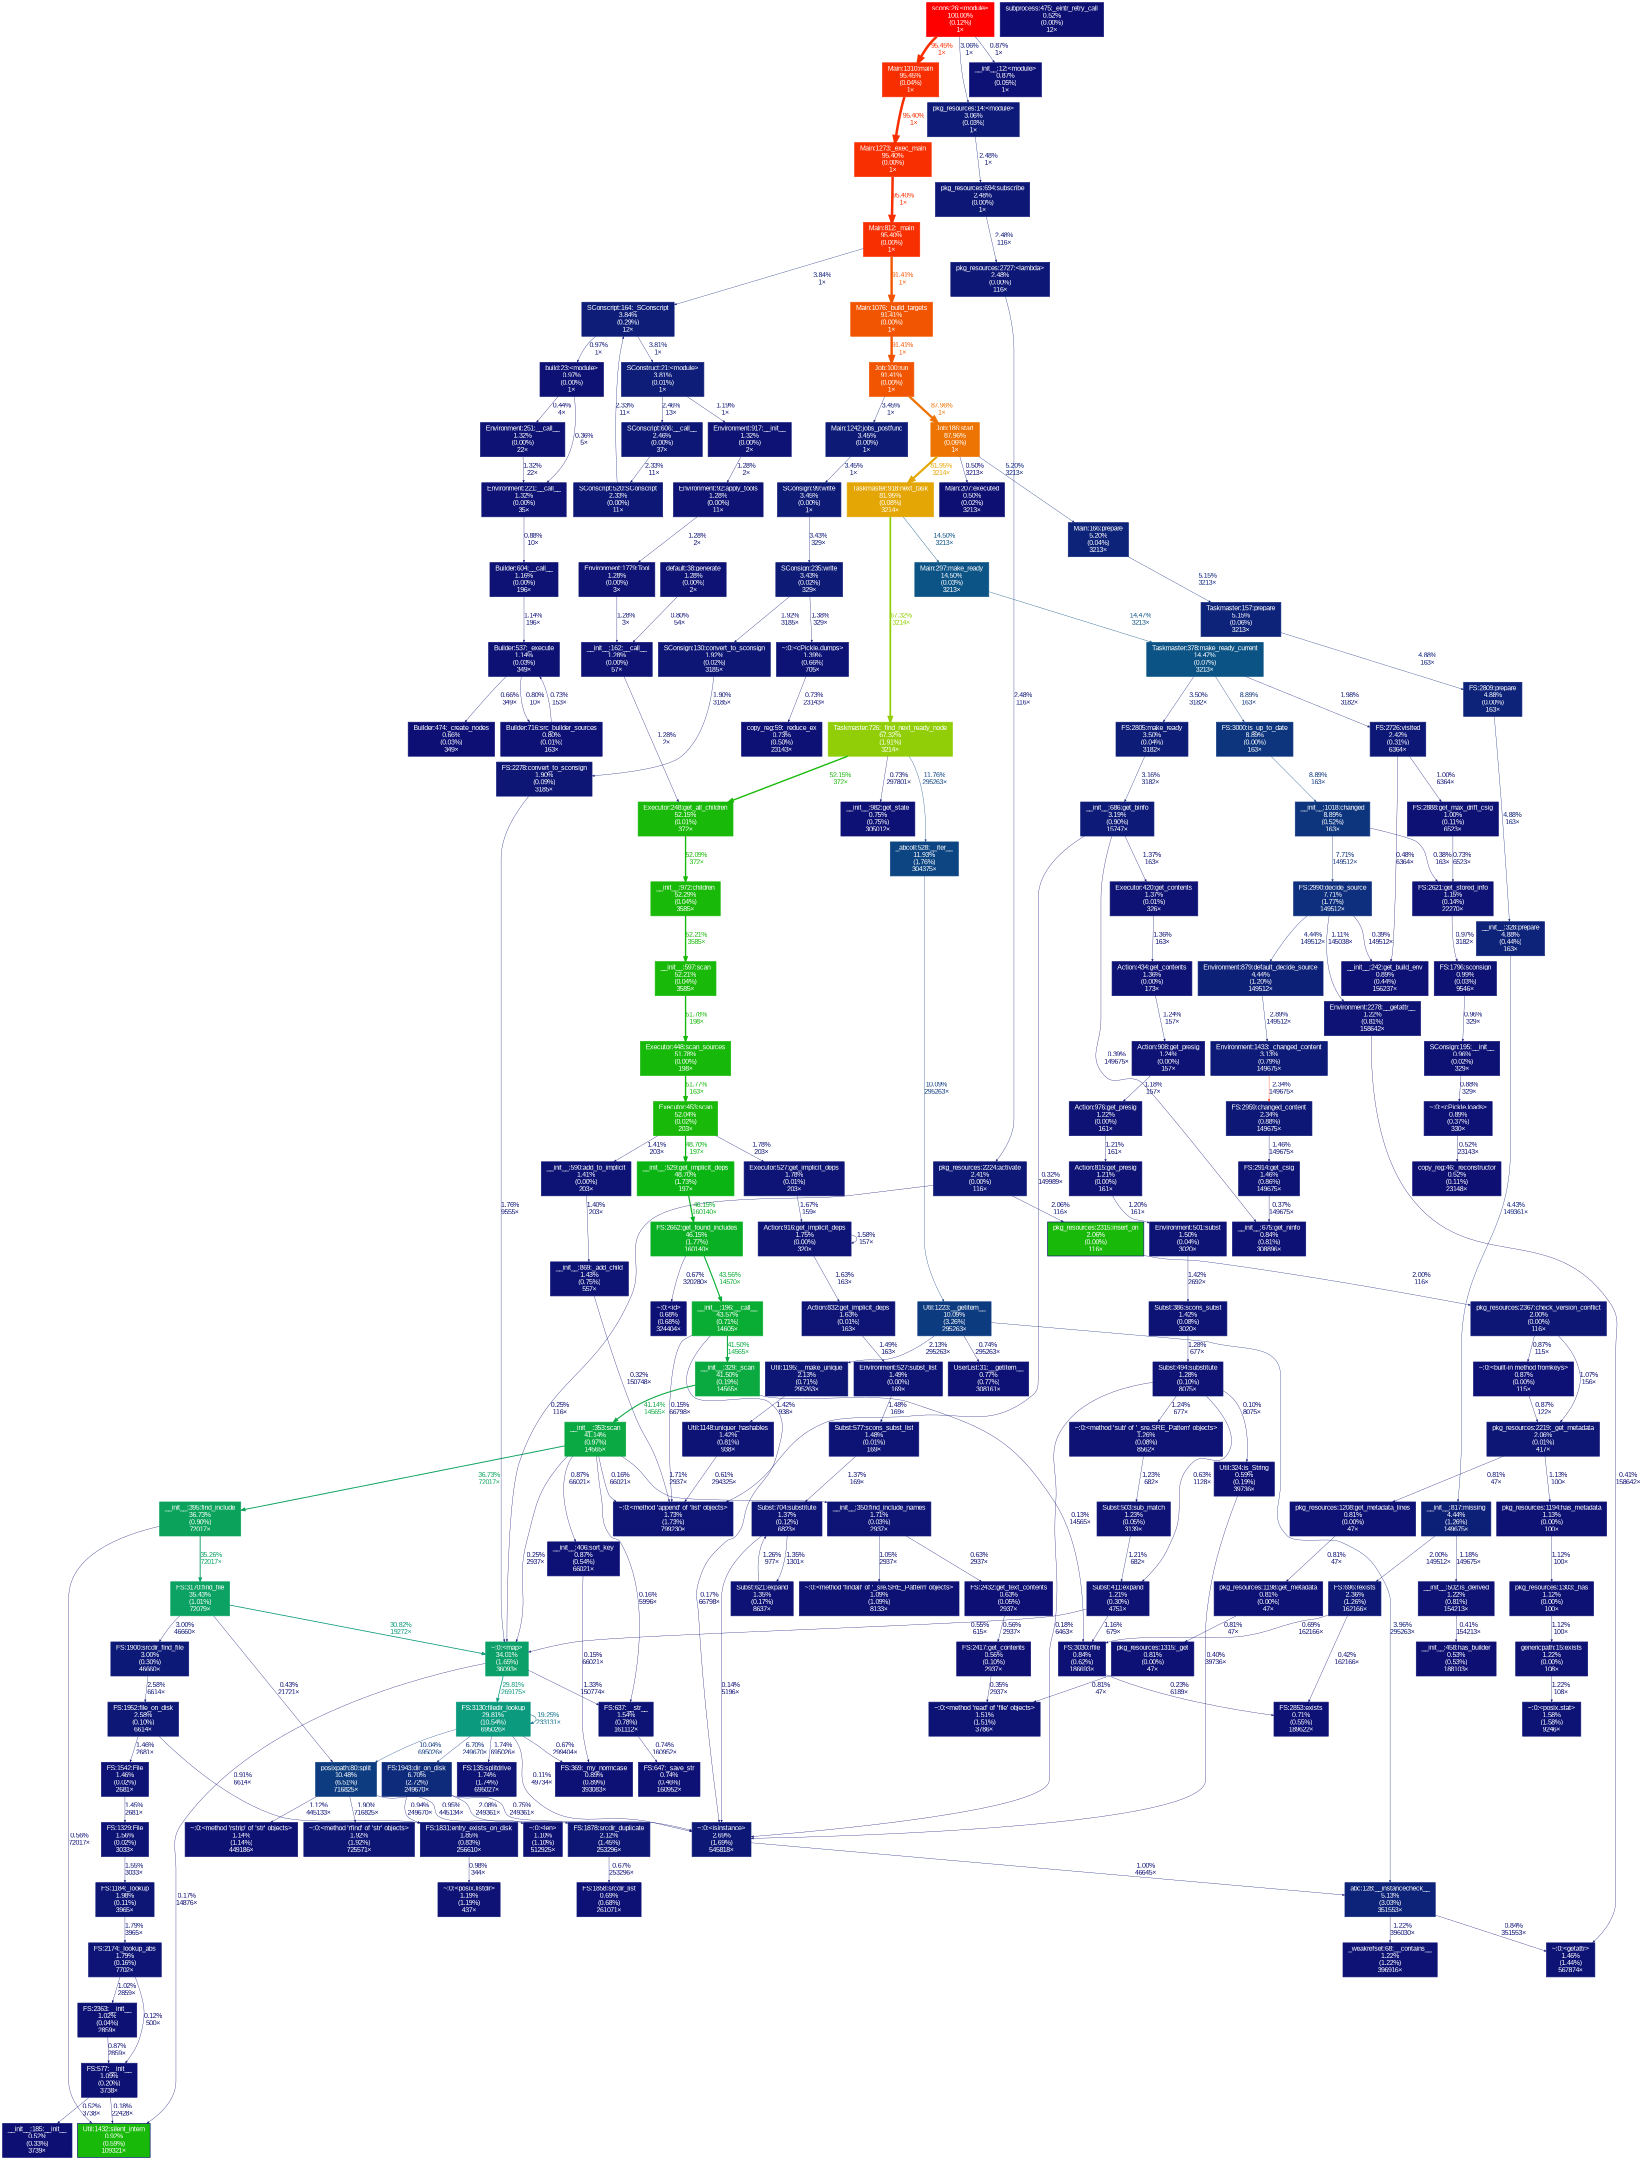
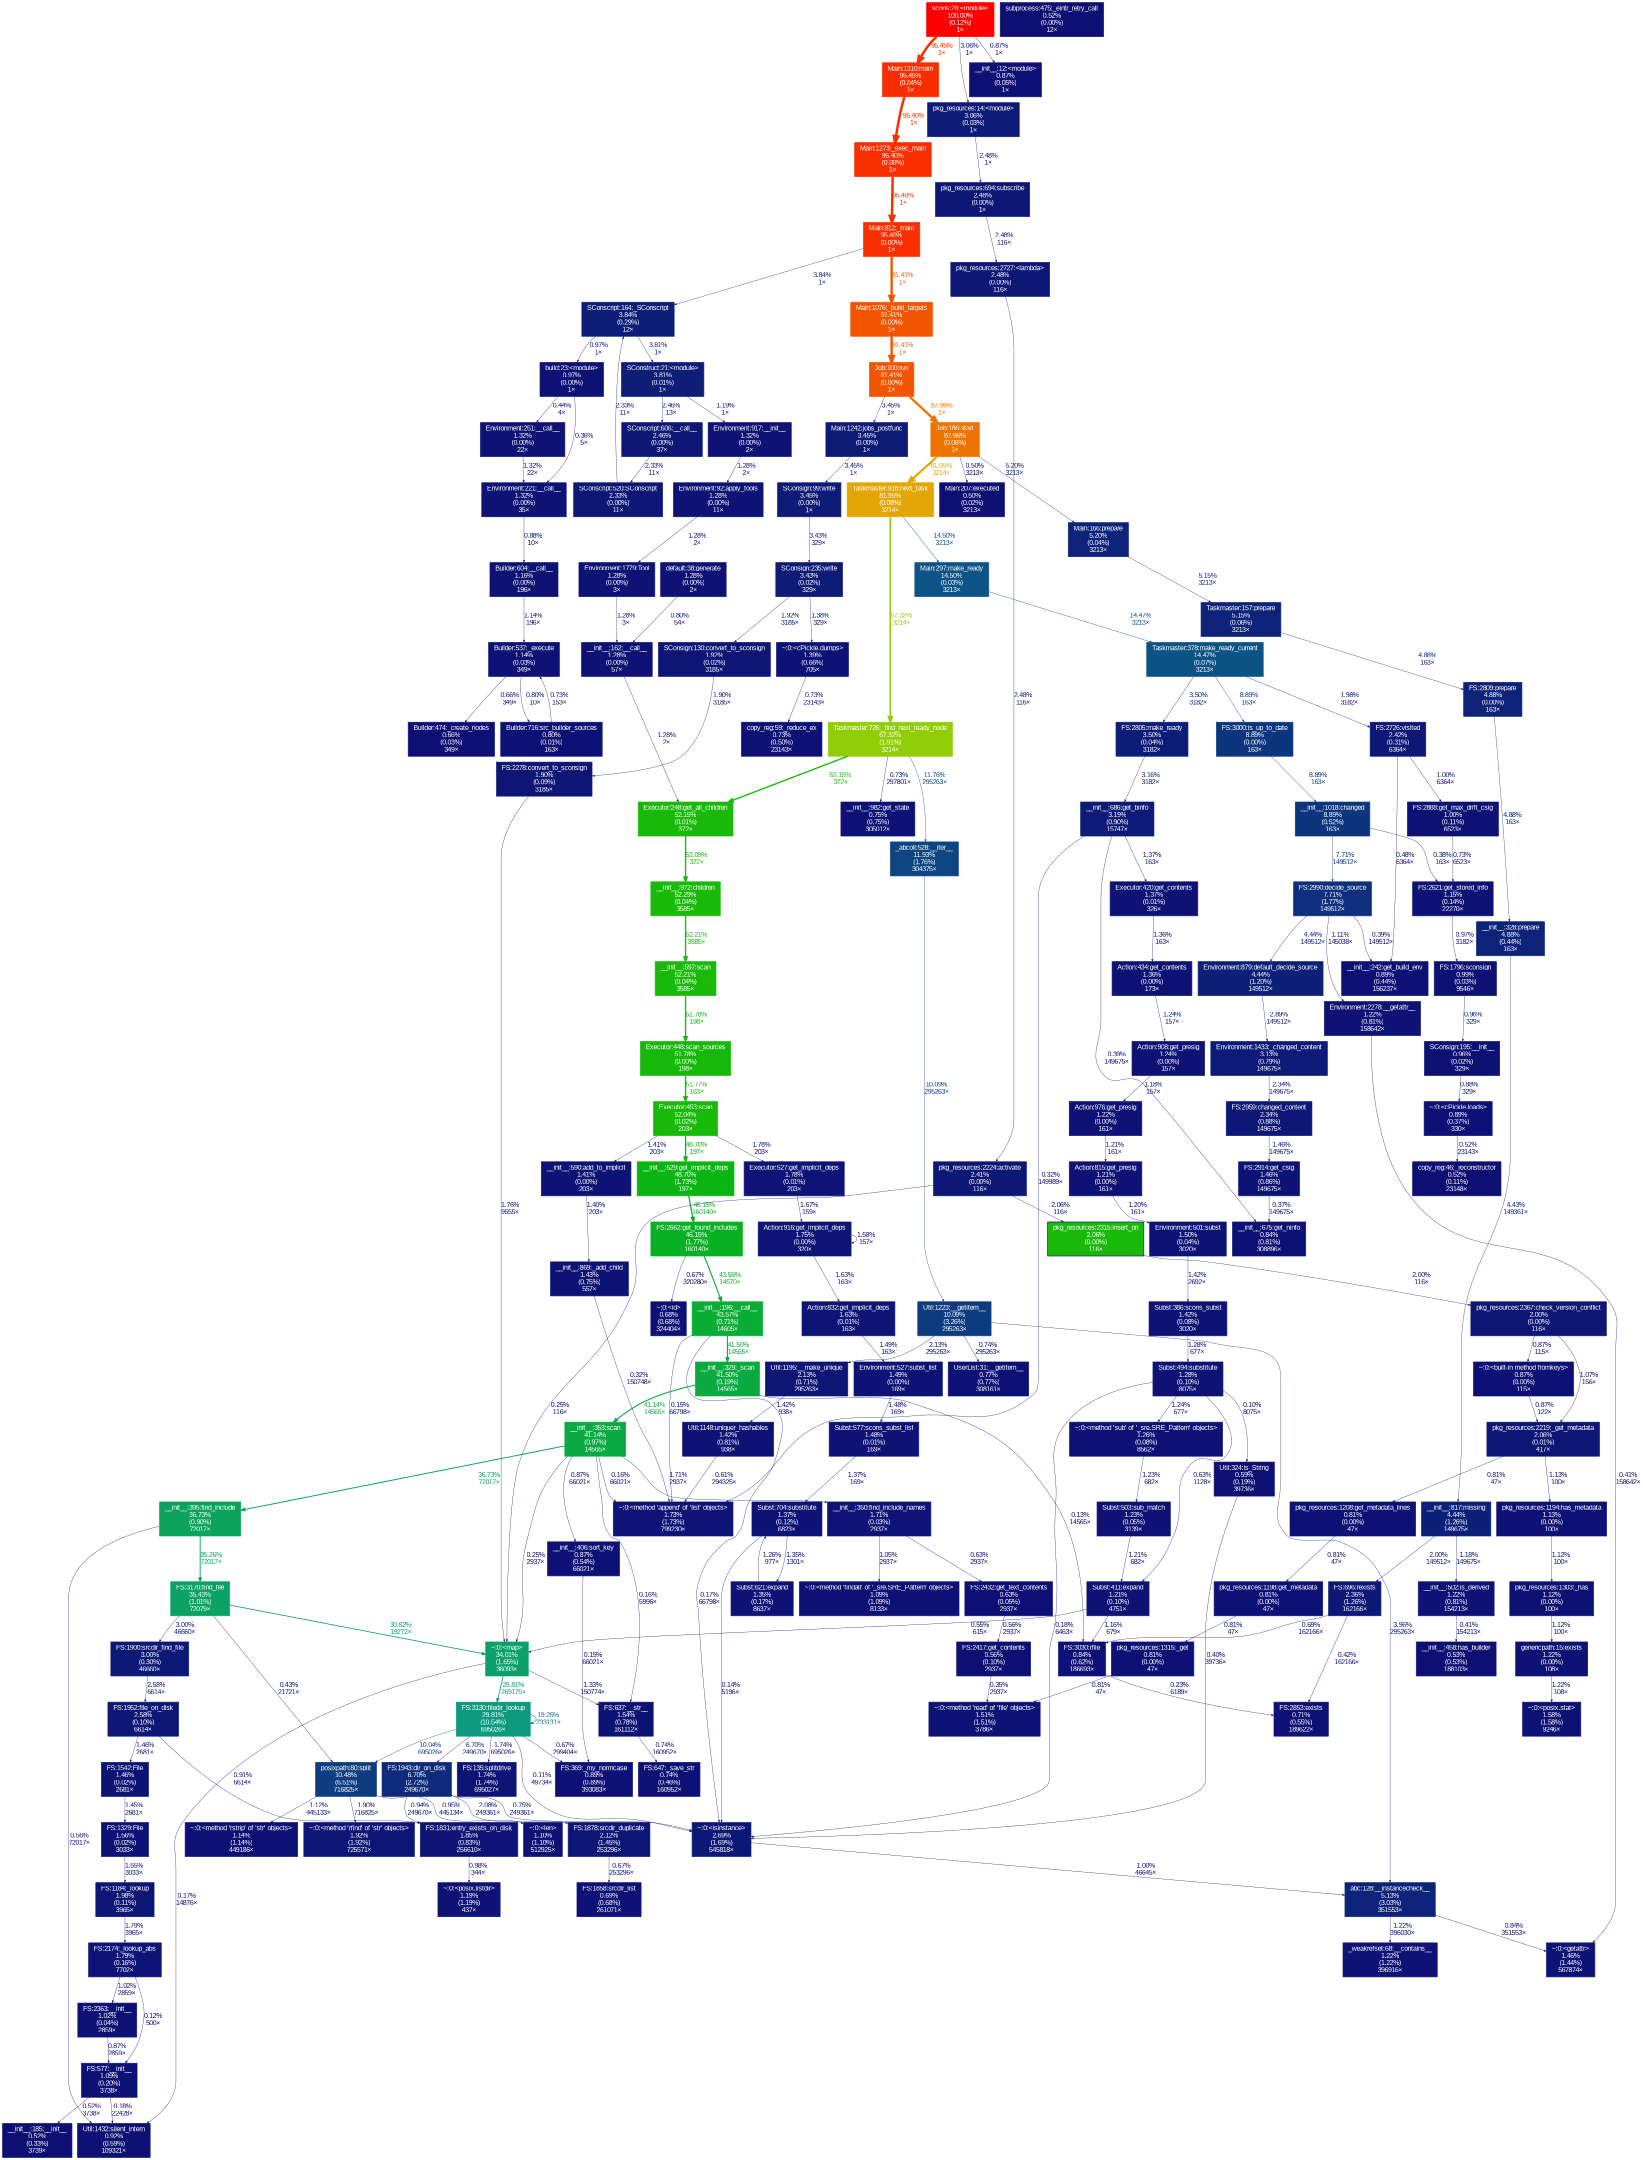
(1269, 1087) -> (1269, 1087)
(1118, 1599) -> (1118, 1599)
(114, 2140) -> (114, 2140)
